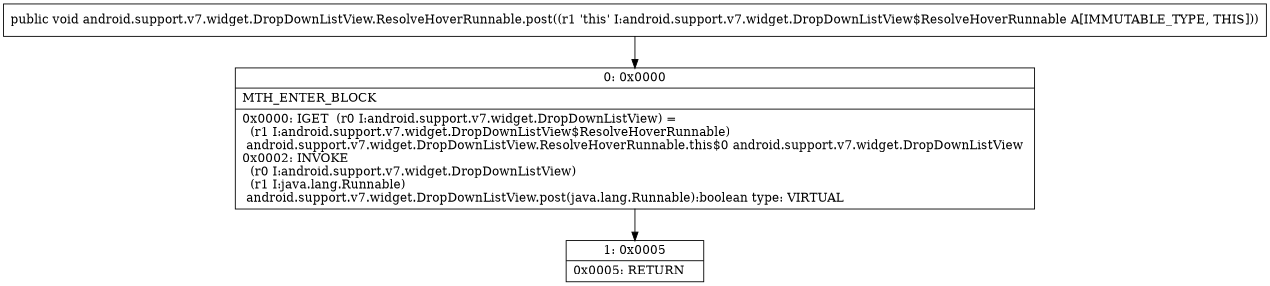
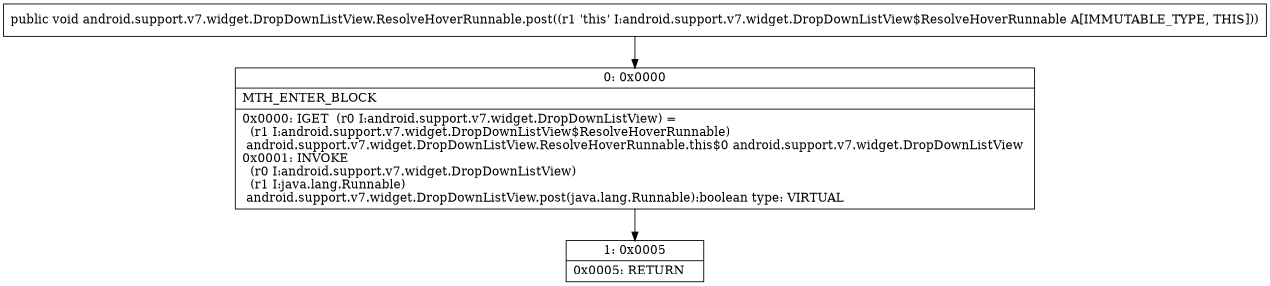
(300, 159) -> (300, 159)
